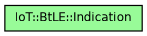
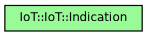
(74, 18) -> (74, 18)
